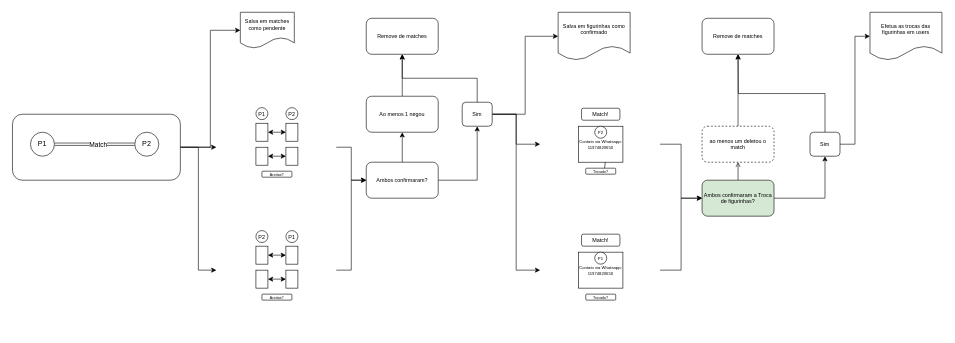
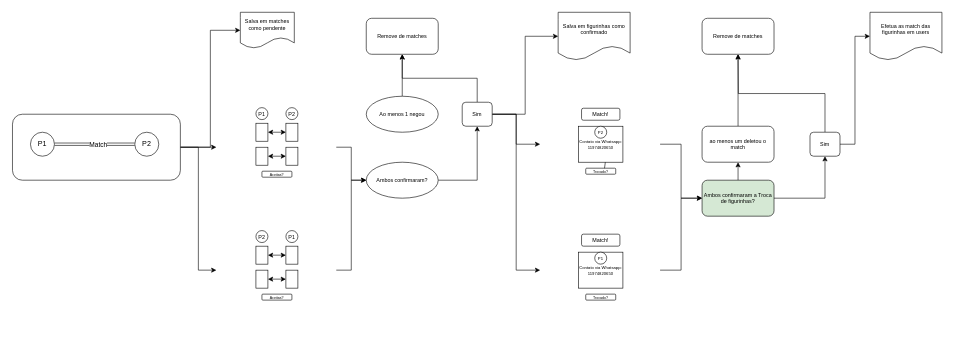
(906, 29) -> (906, 29)
(402, 114) -> (402, 114)
(402, 137) -> none
(738, 144) -> (738, 144)
(738, 166) -> (738, 167)
(402, 180) -> (402, 180)
